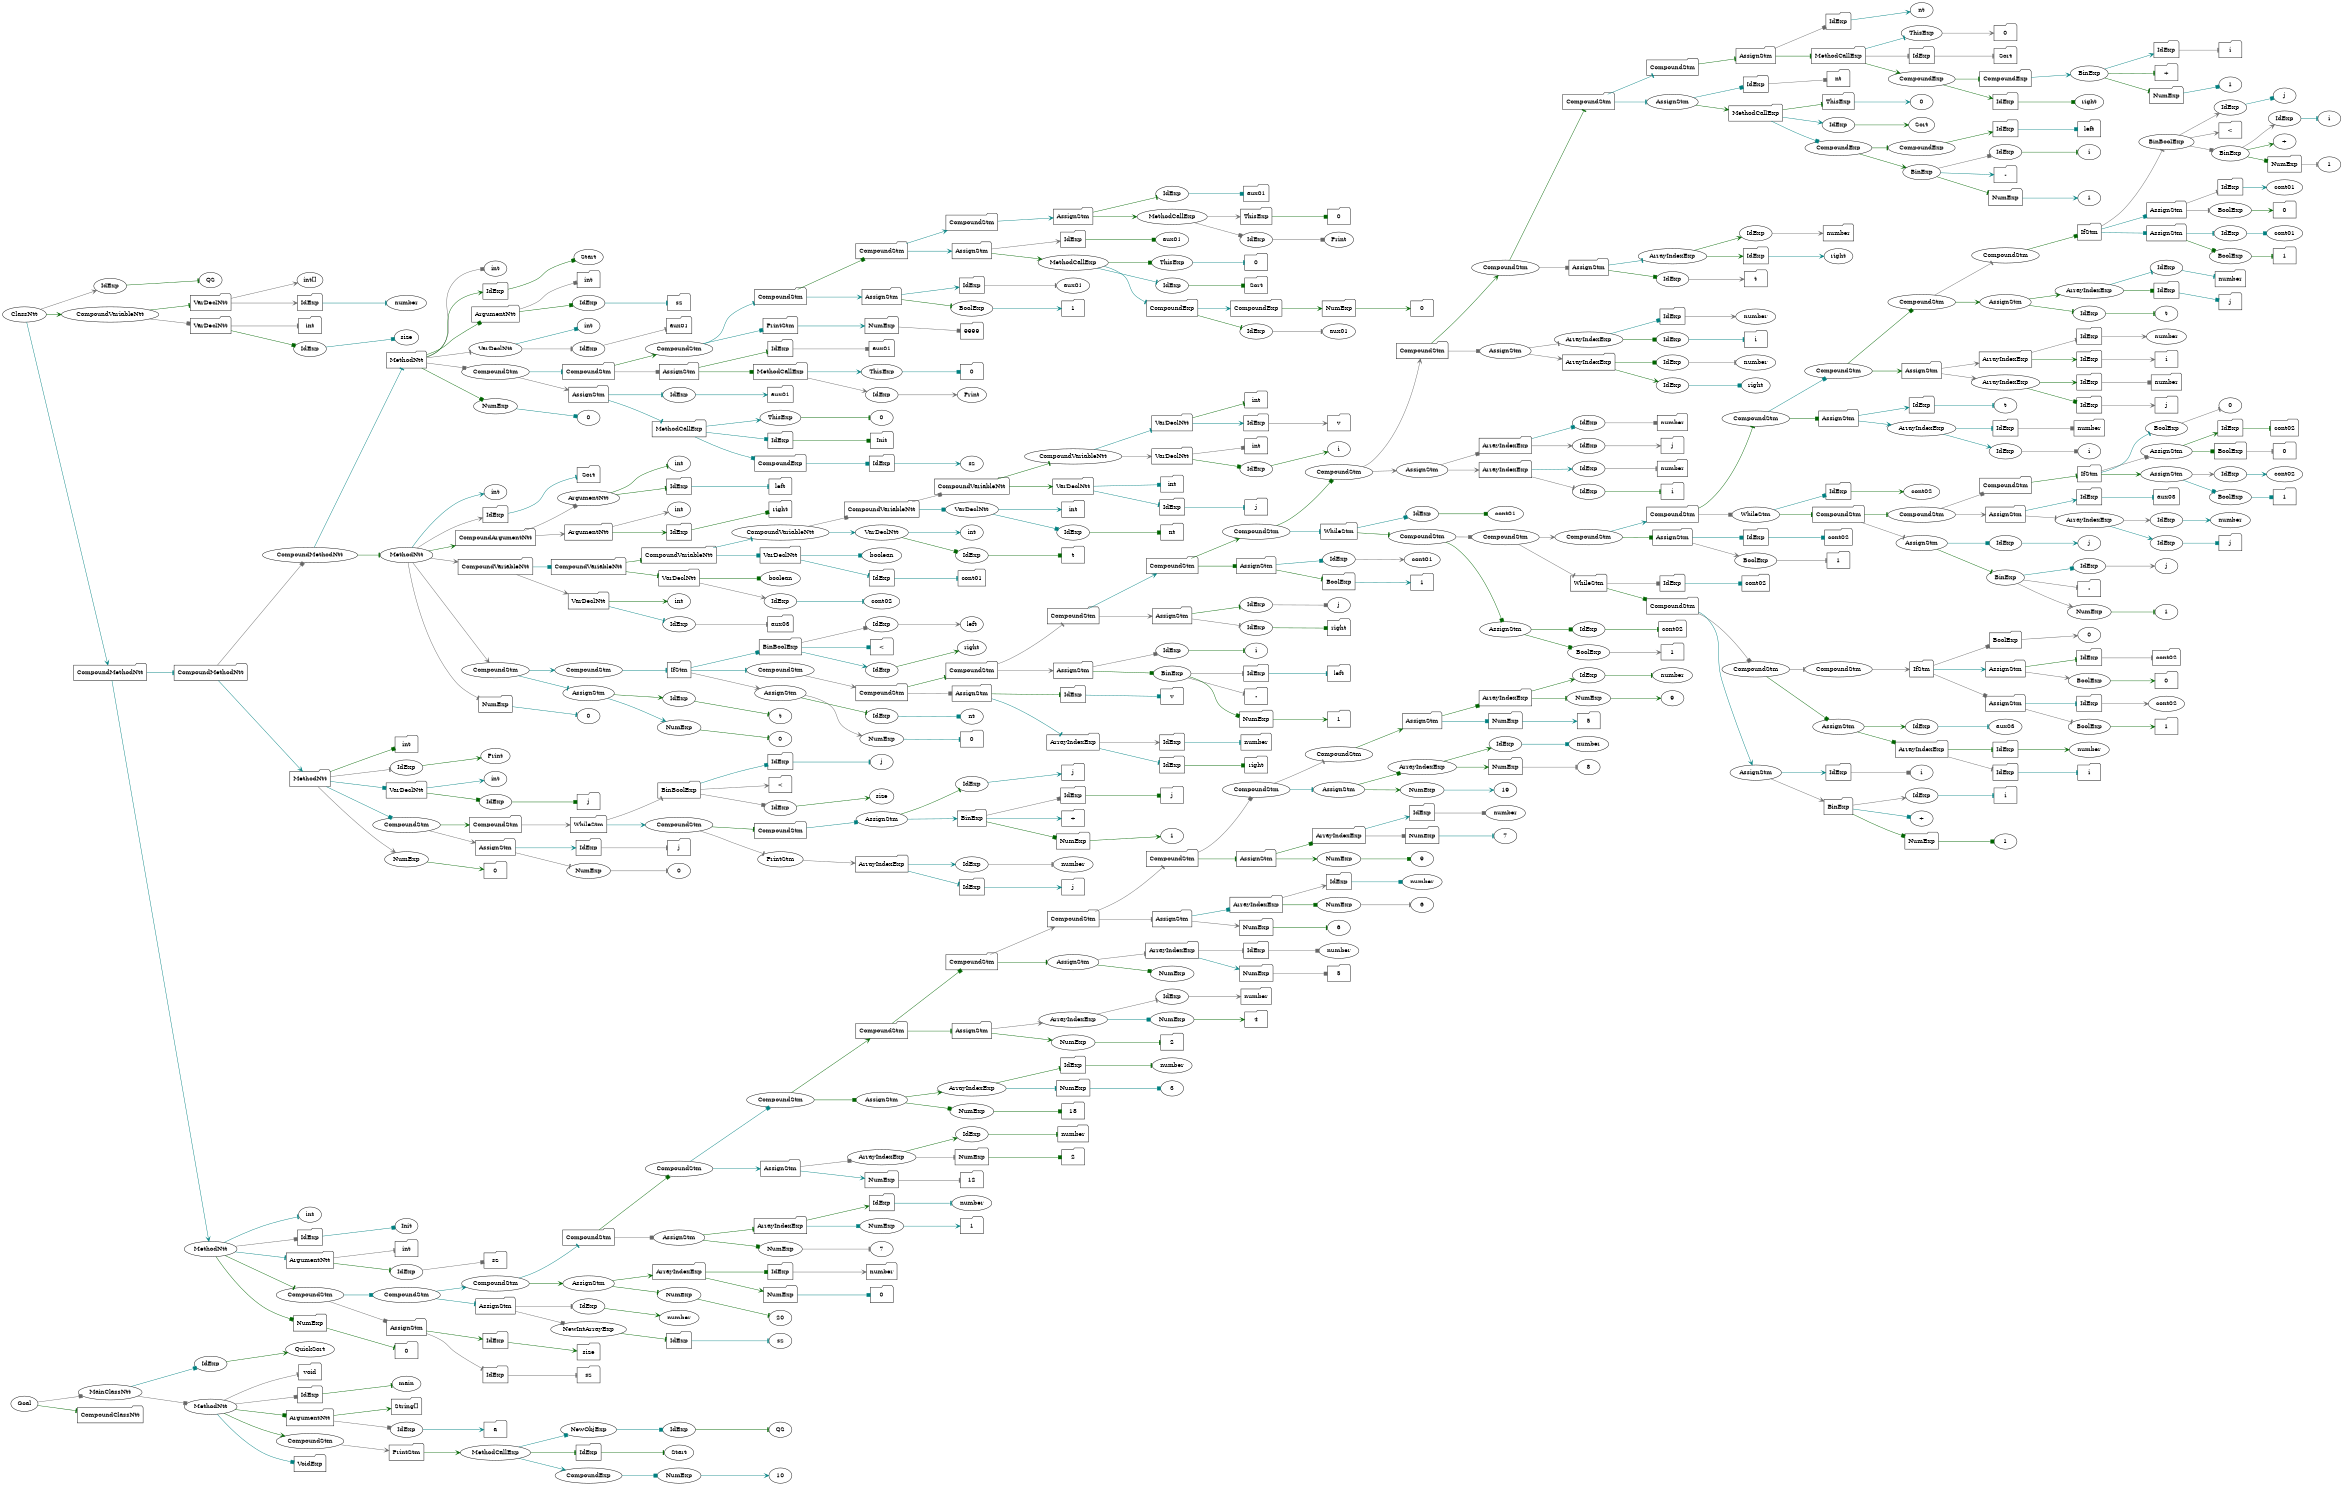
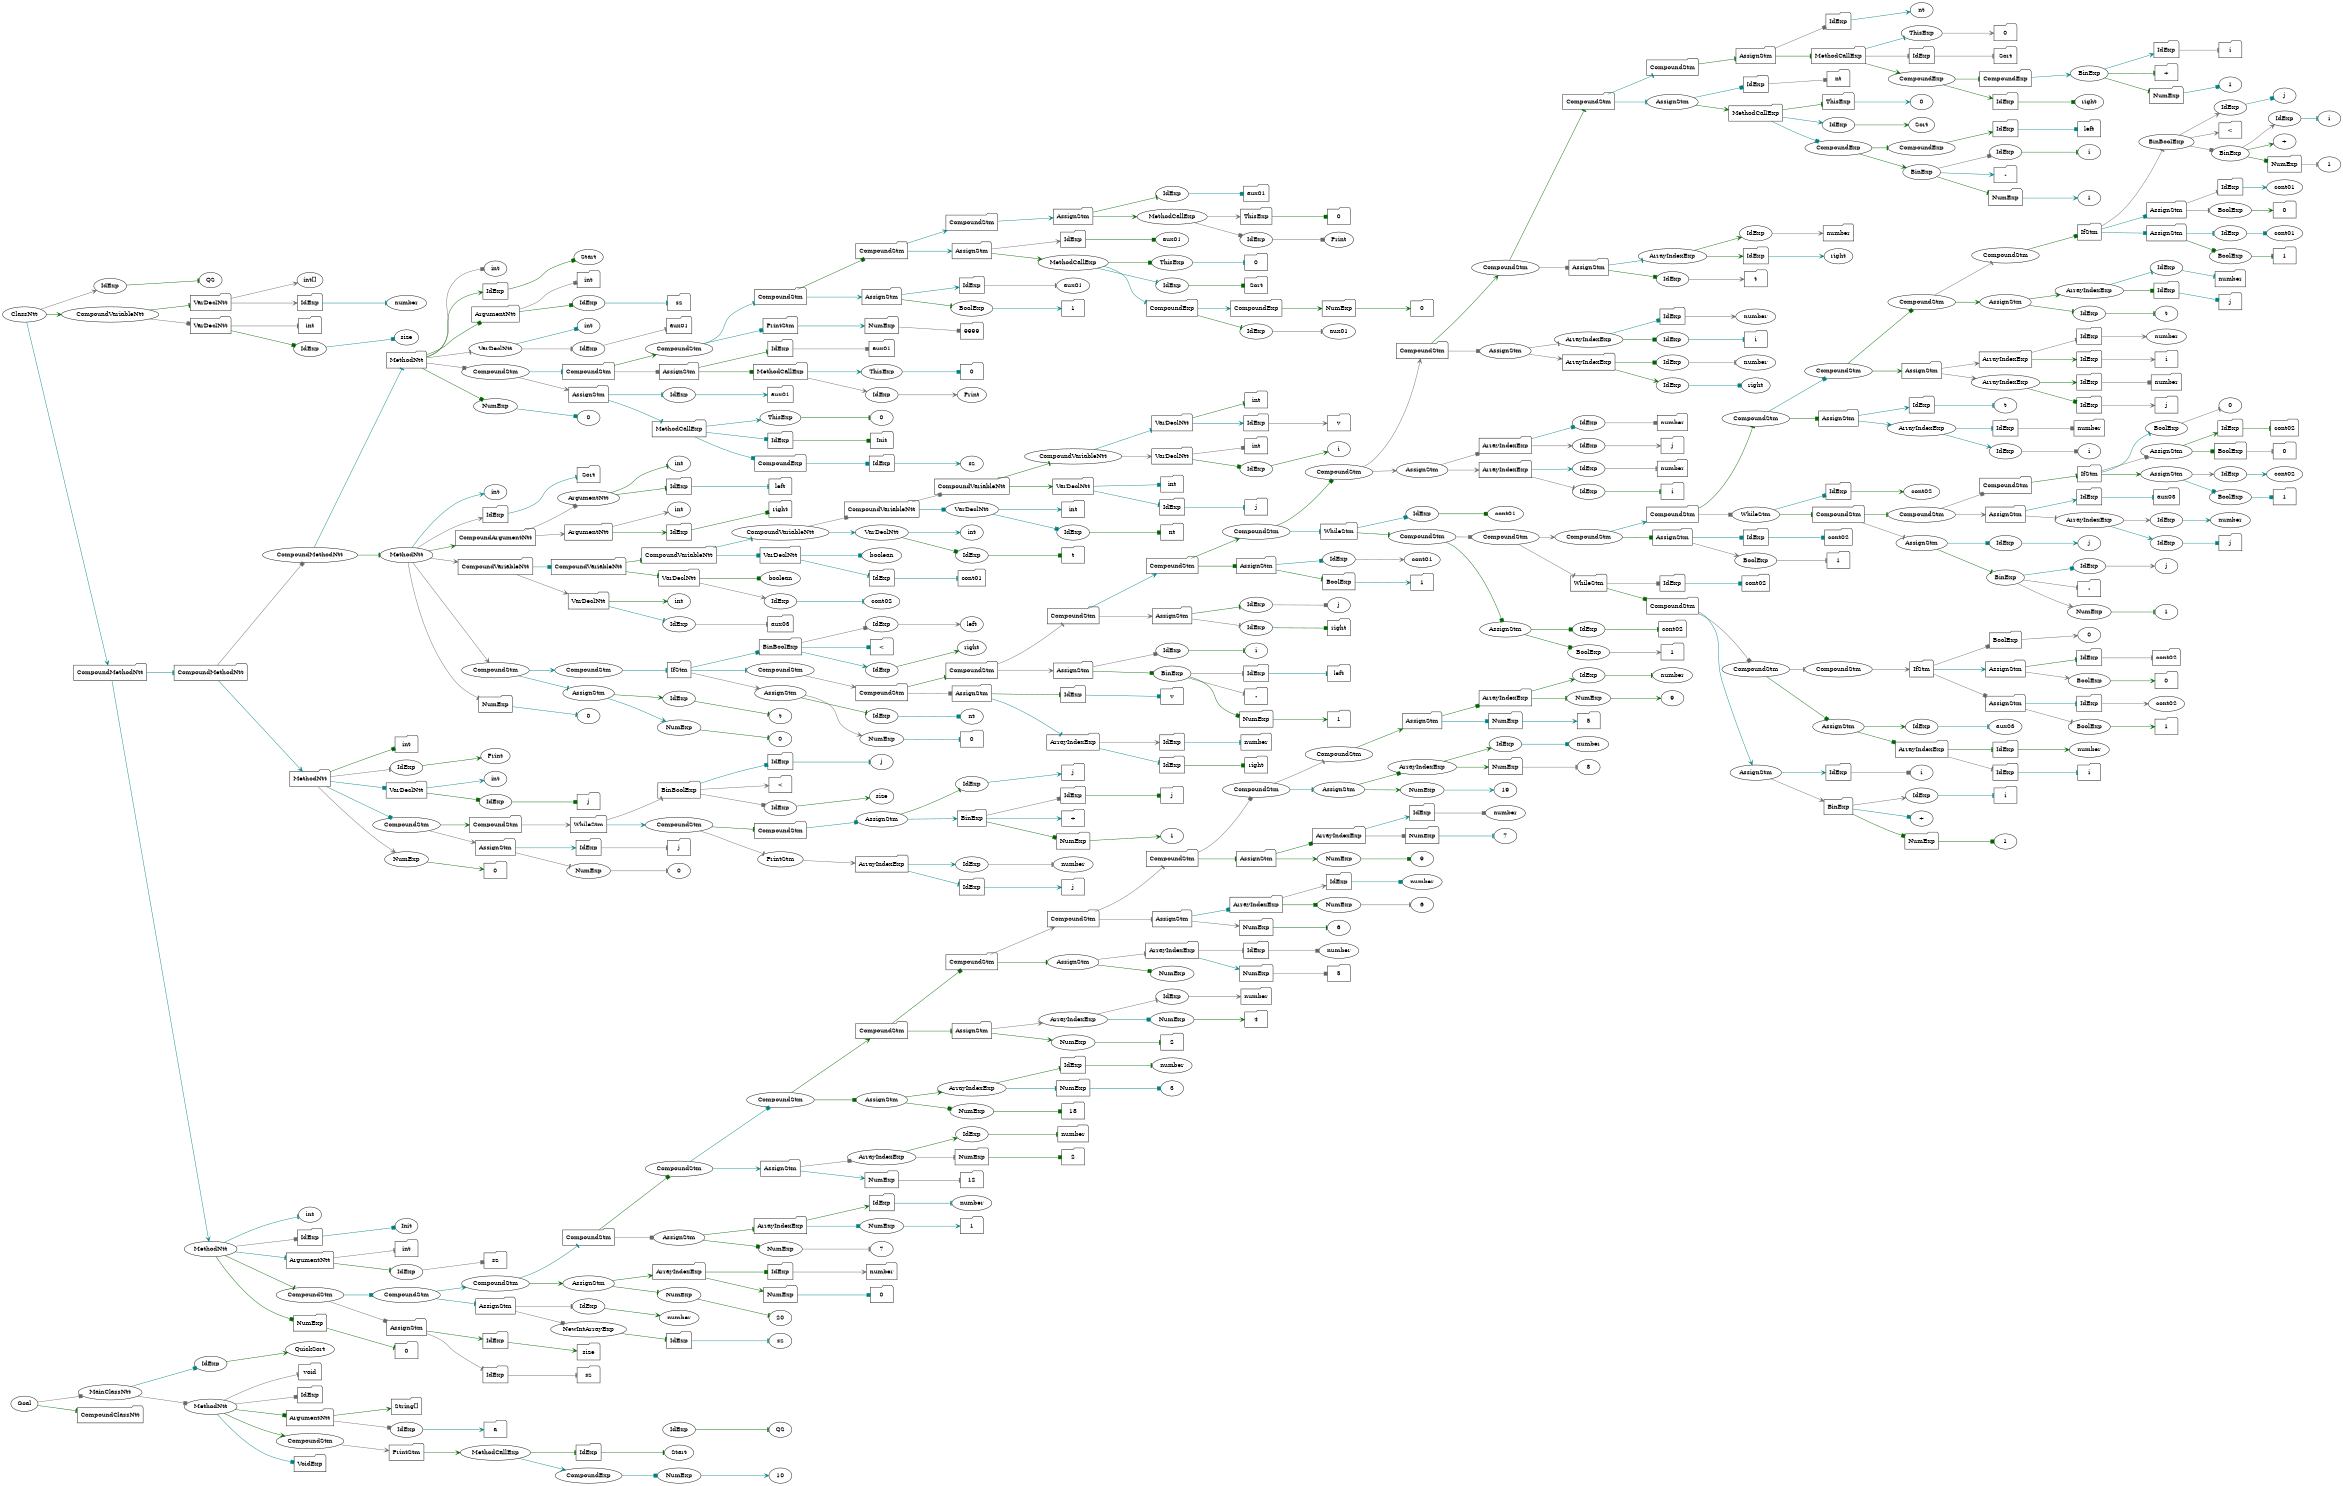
(407, 1384) -> none
(589, 1430) -> none
